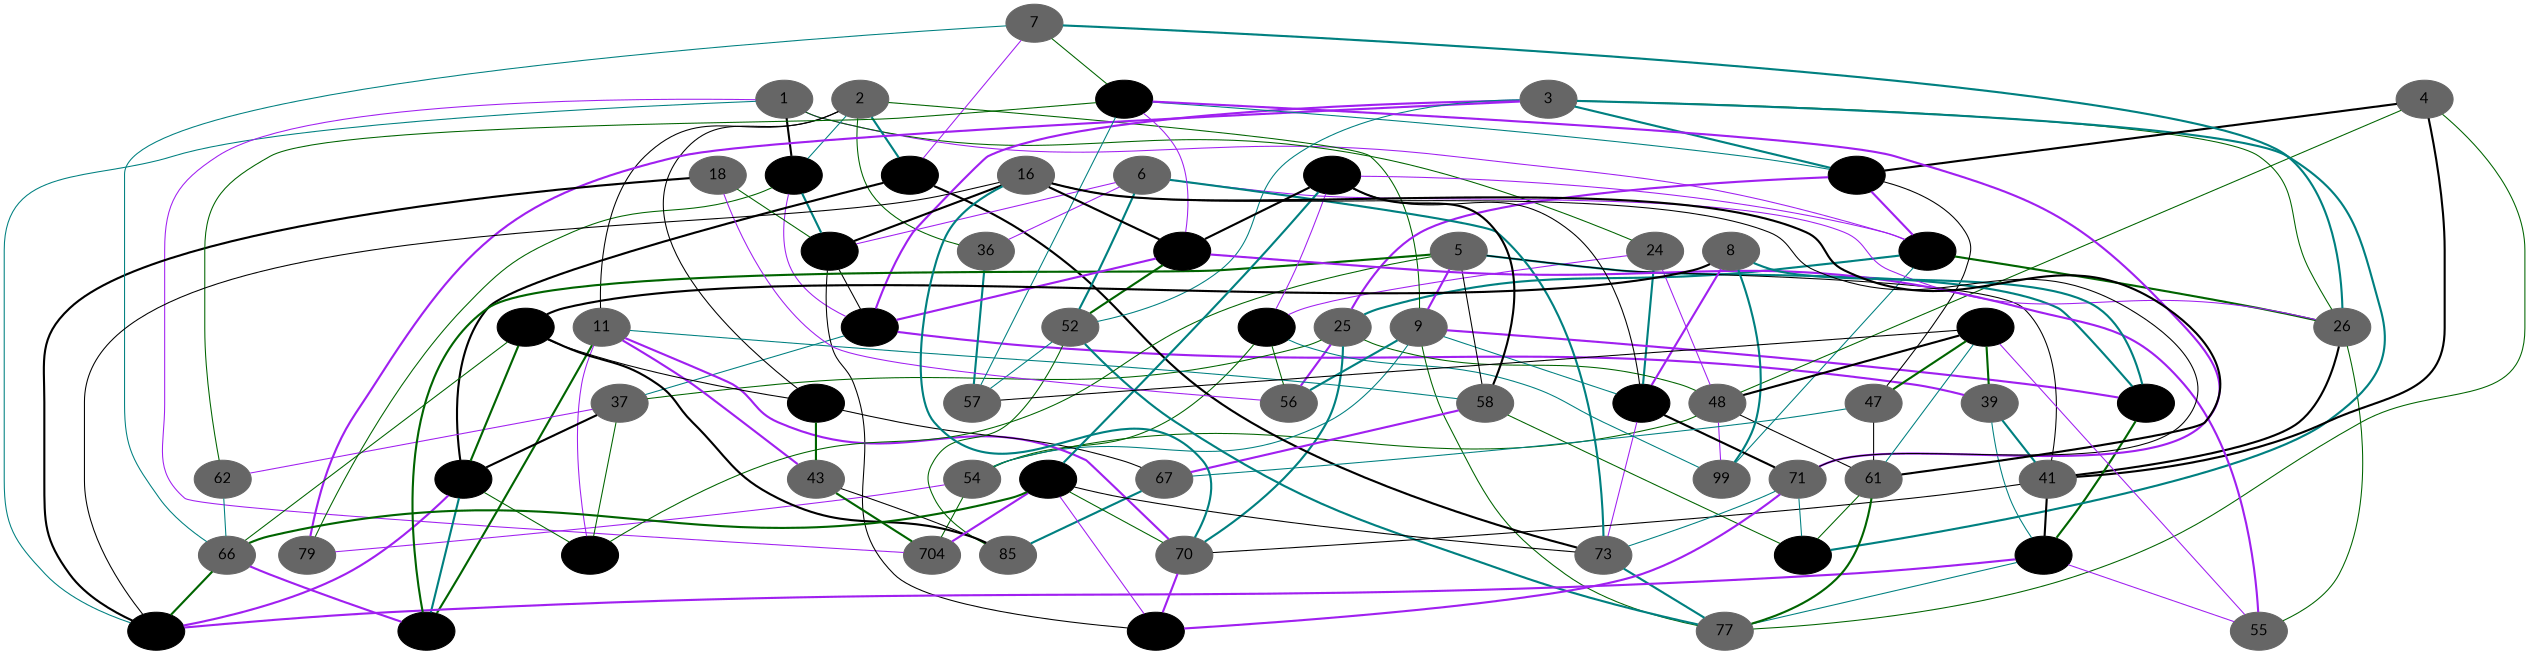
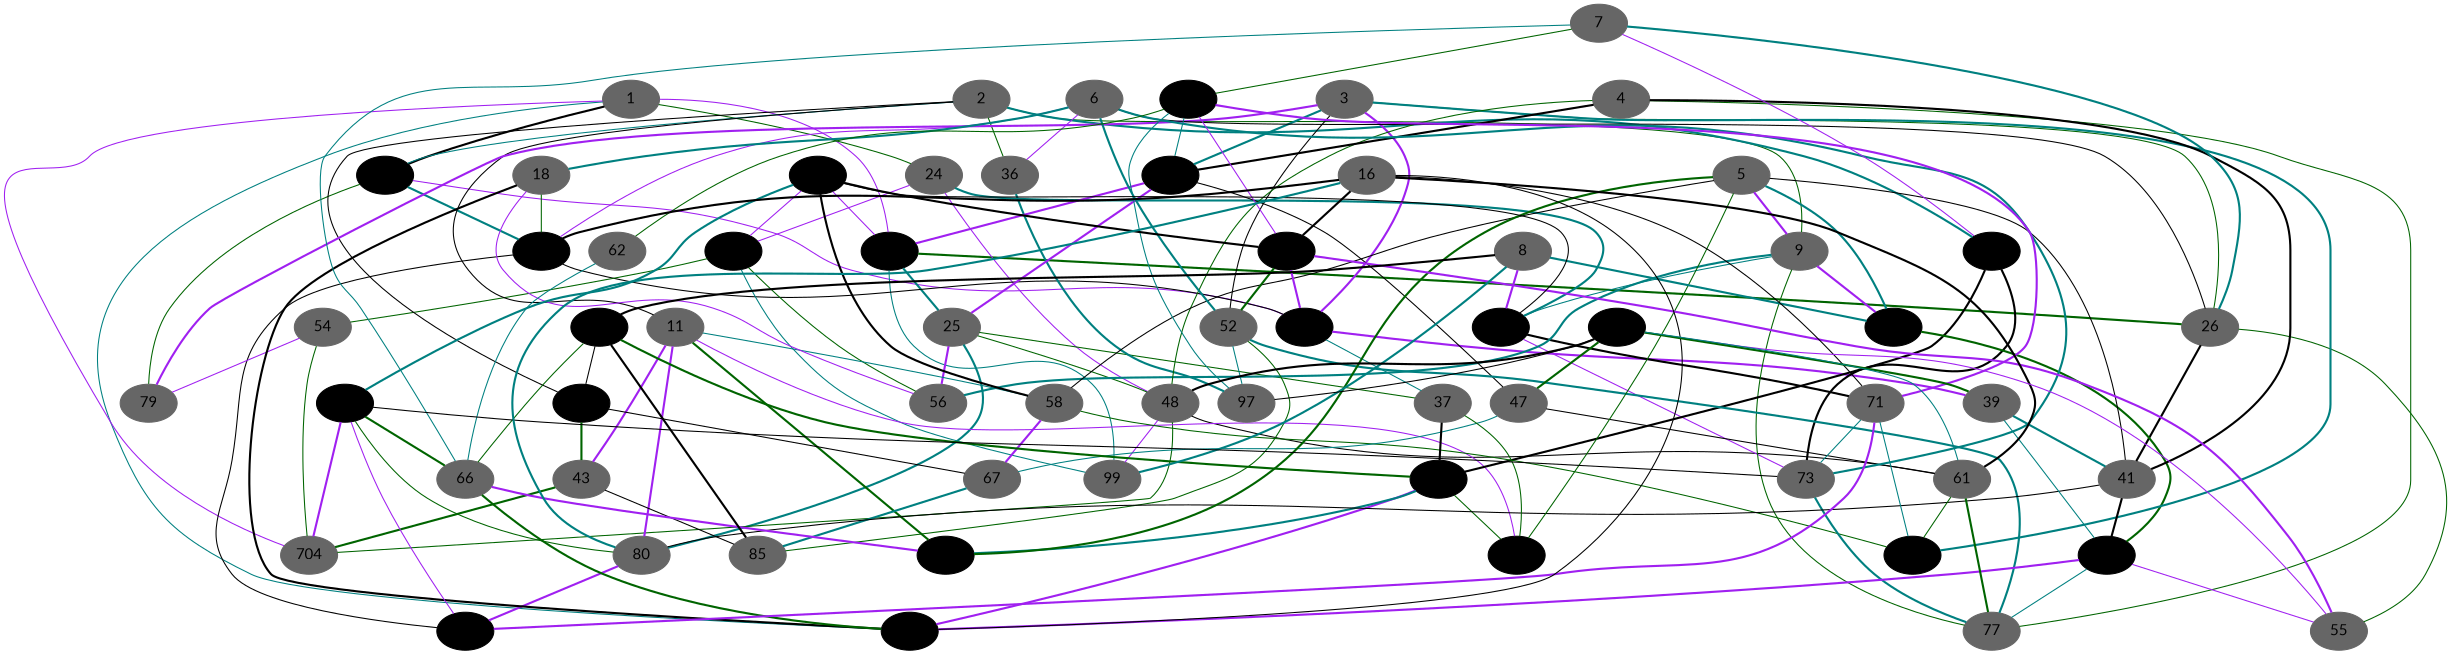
none -> (718, 148)
(1280, 168) -> (1255, 218)
(1811, 223) -> (1852, 128)
(972, 403) -> (1246, 403)
(430, 440) -> none
(1362, 443) -> (673, 531)
(1207, 451) -> none
(1184, 555) -> (642, 555)
